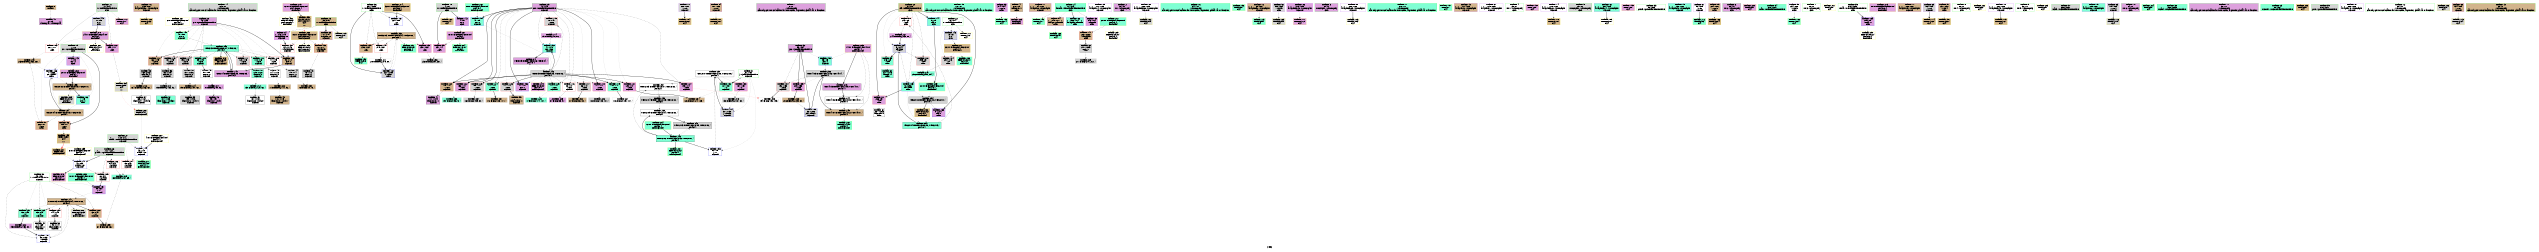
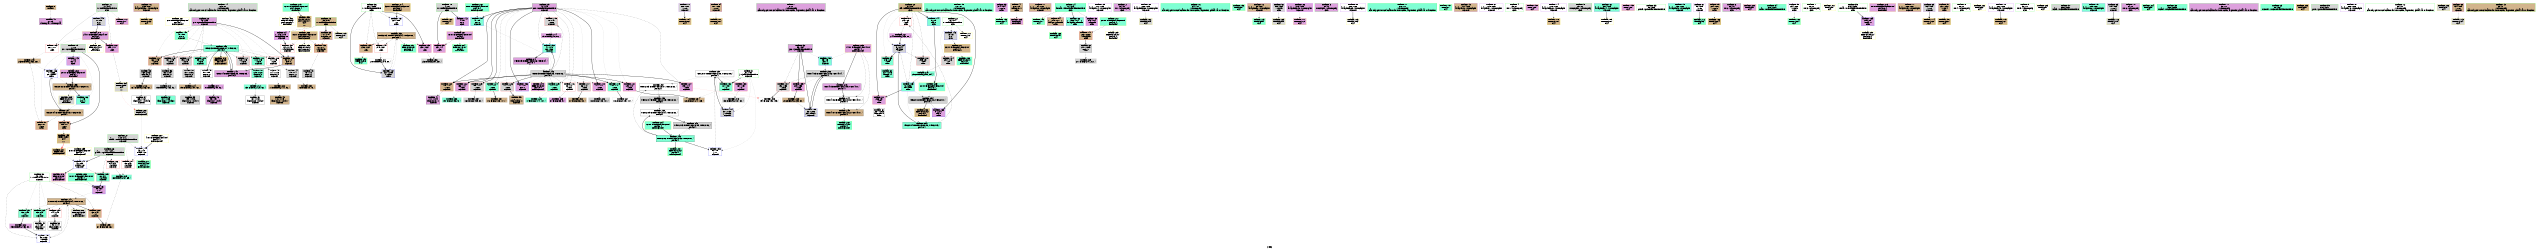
(296, 7) -> (296, 7)
(203, 67) -> (211, 59)
(820, 95) -> (813, 91)
(103, 177) -> (103, 177)
